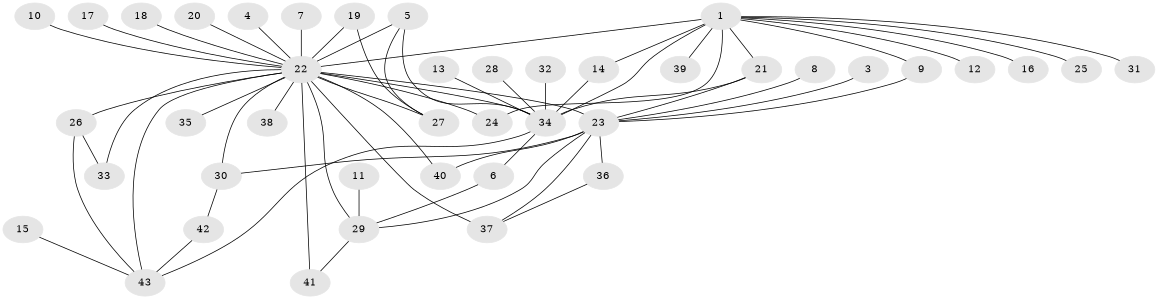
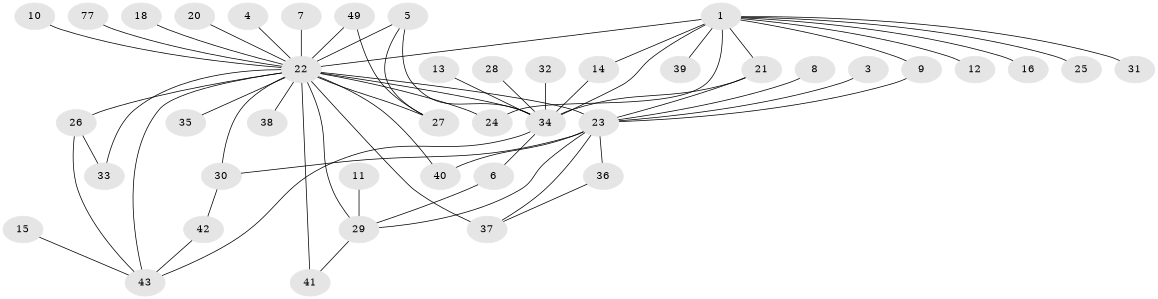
(88, 16) -> (88, 16)
(355, 16) -> (355, 16)
